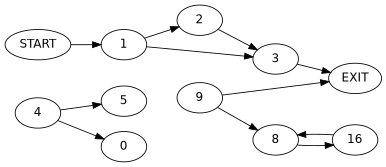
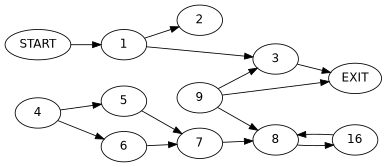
(234, 38) -> (234, 80)
none -> (200, 143)
(124, 147) -> (124, 147)
